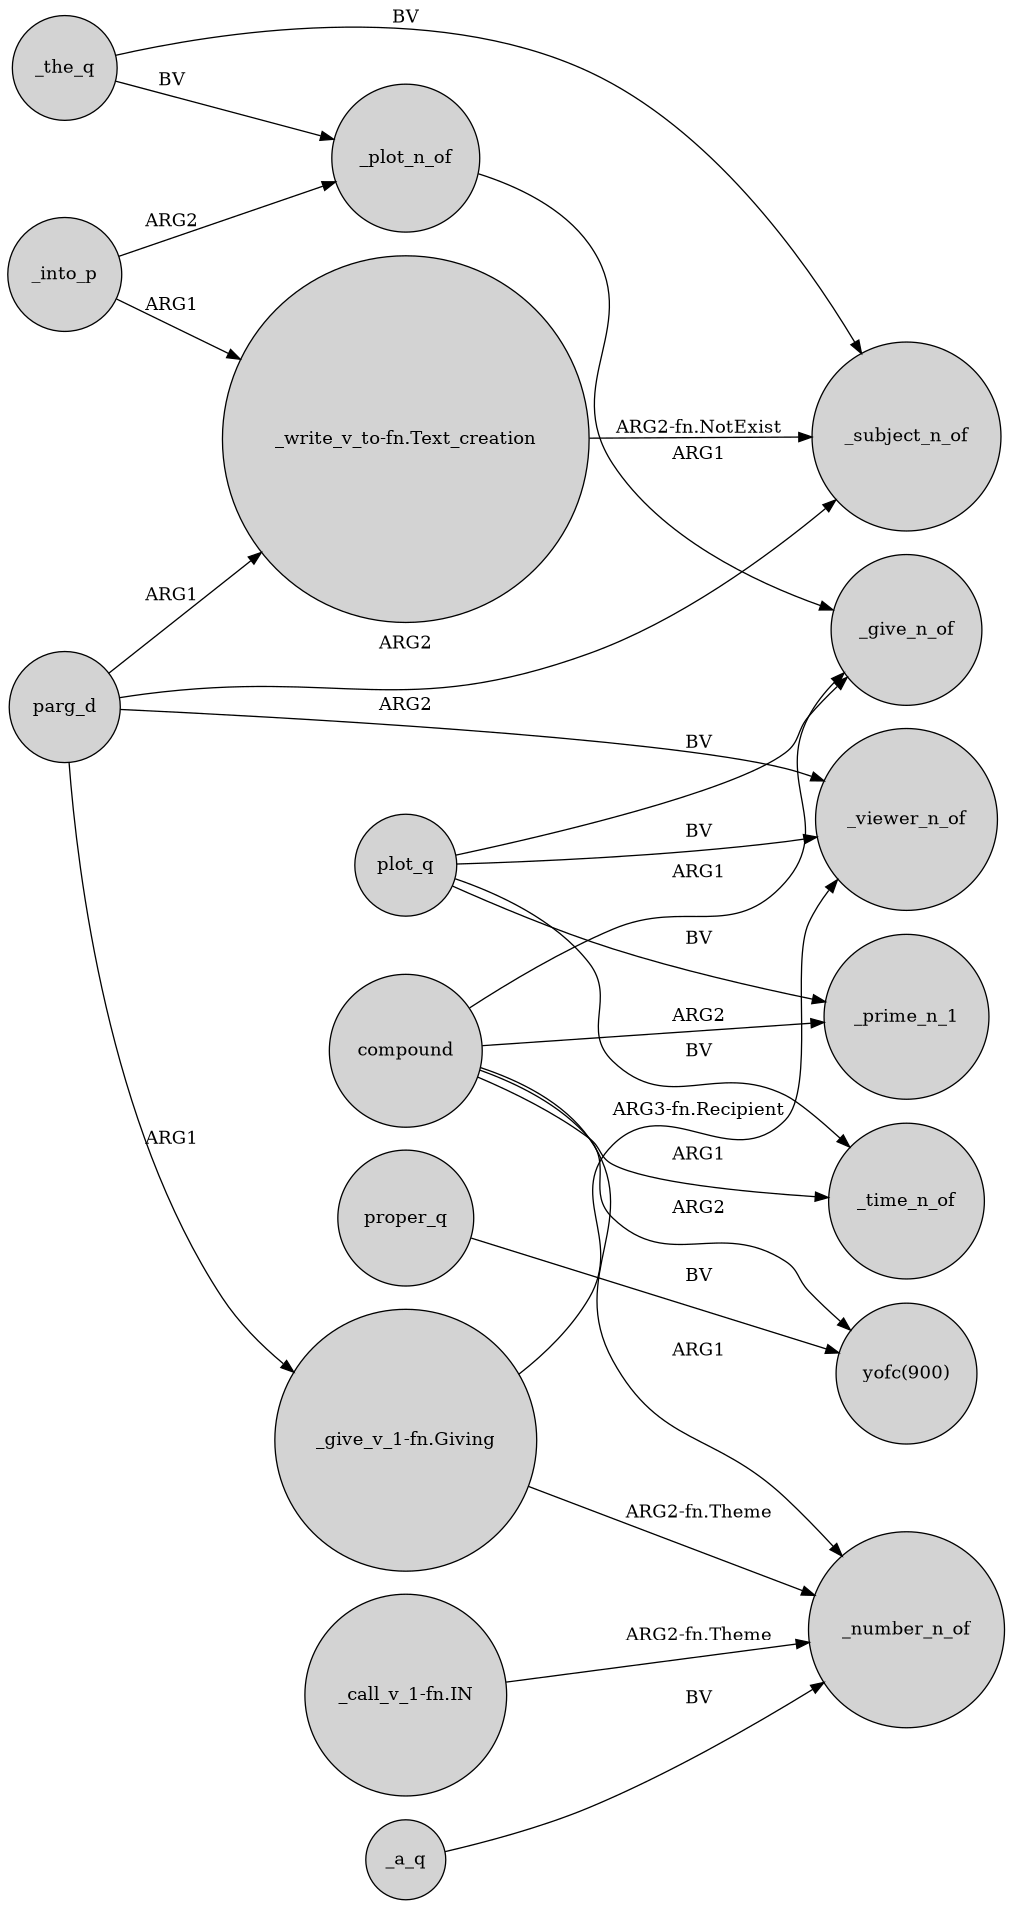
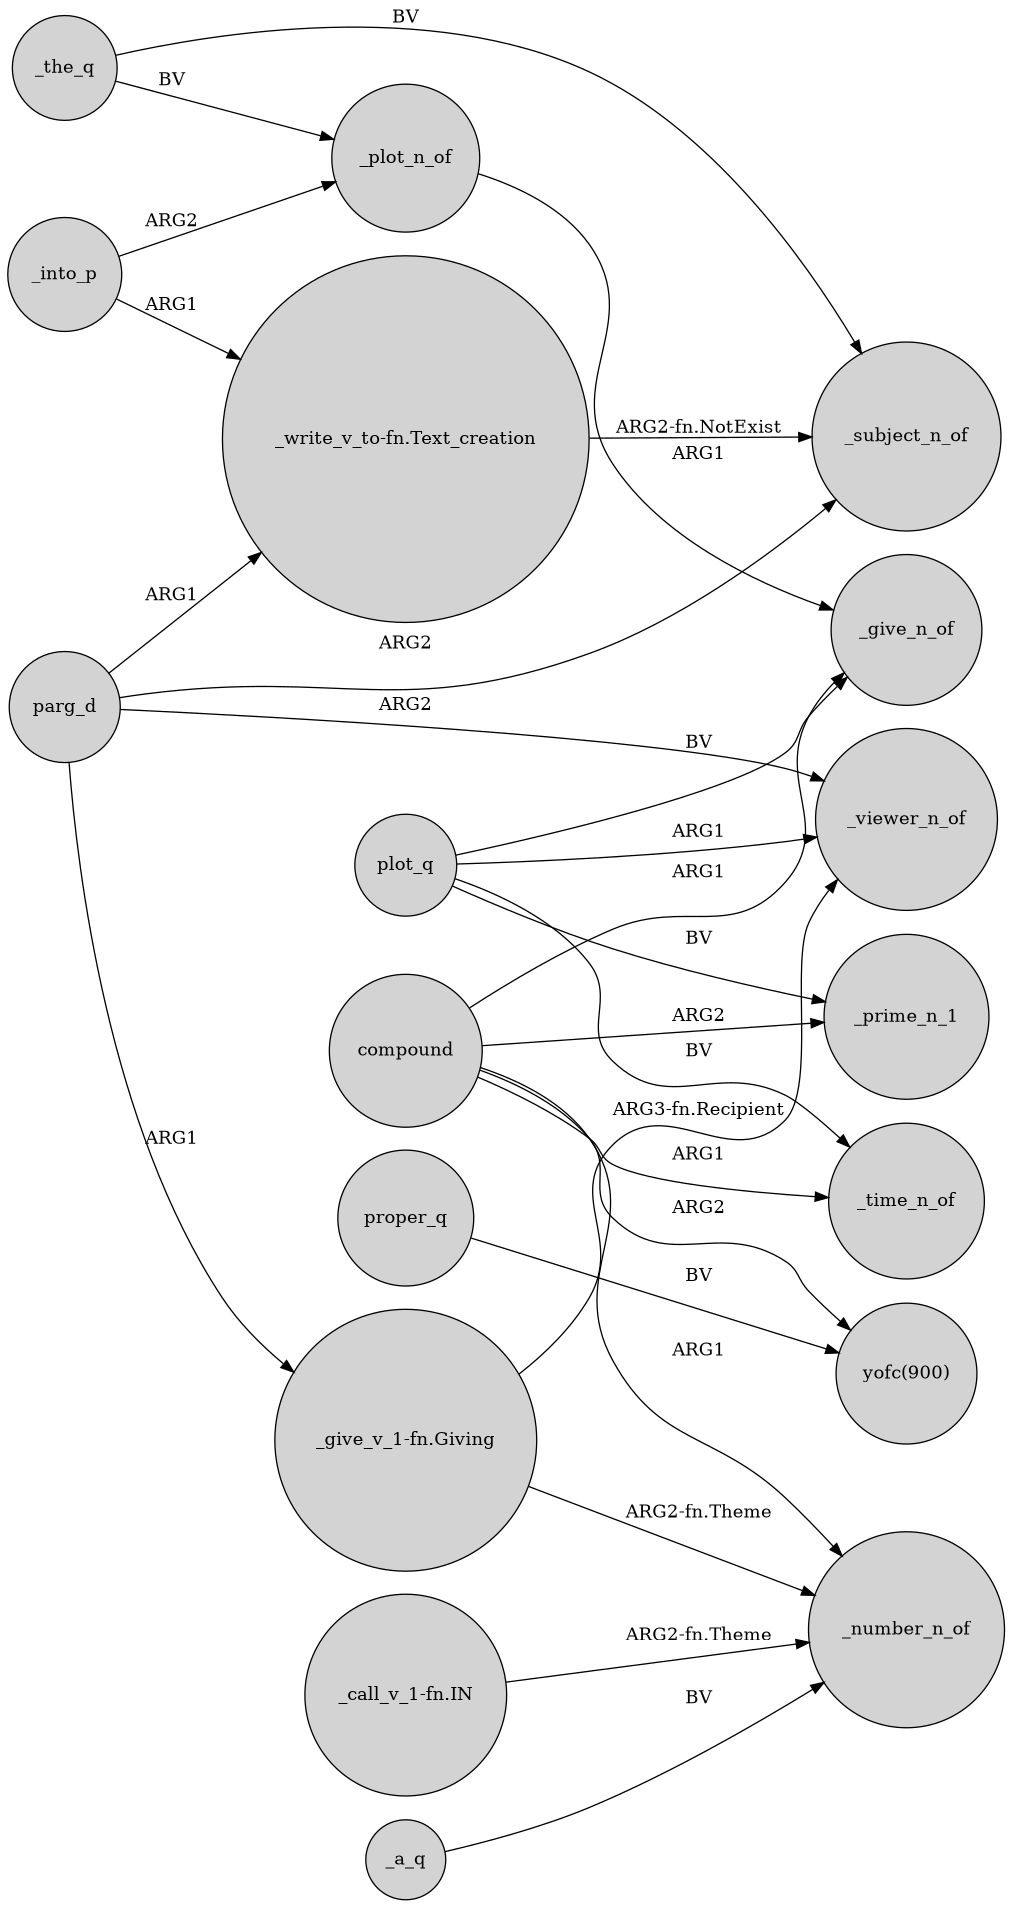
(699, 832) -> (699, 832)
